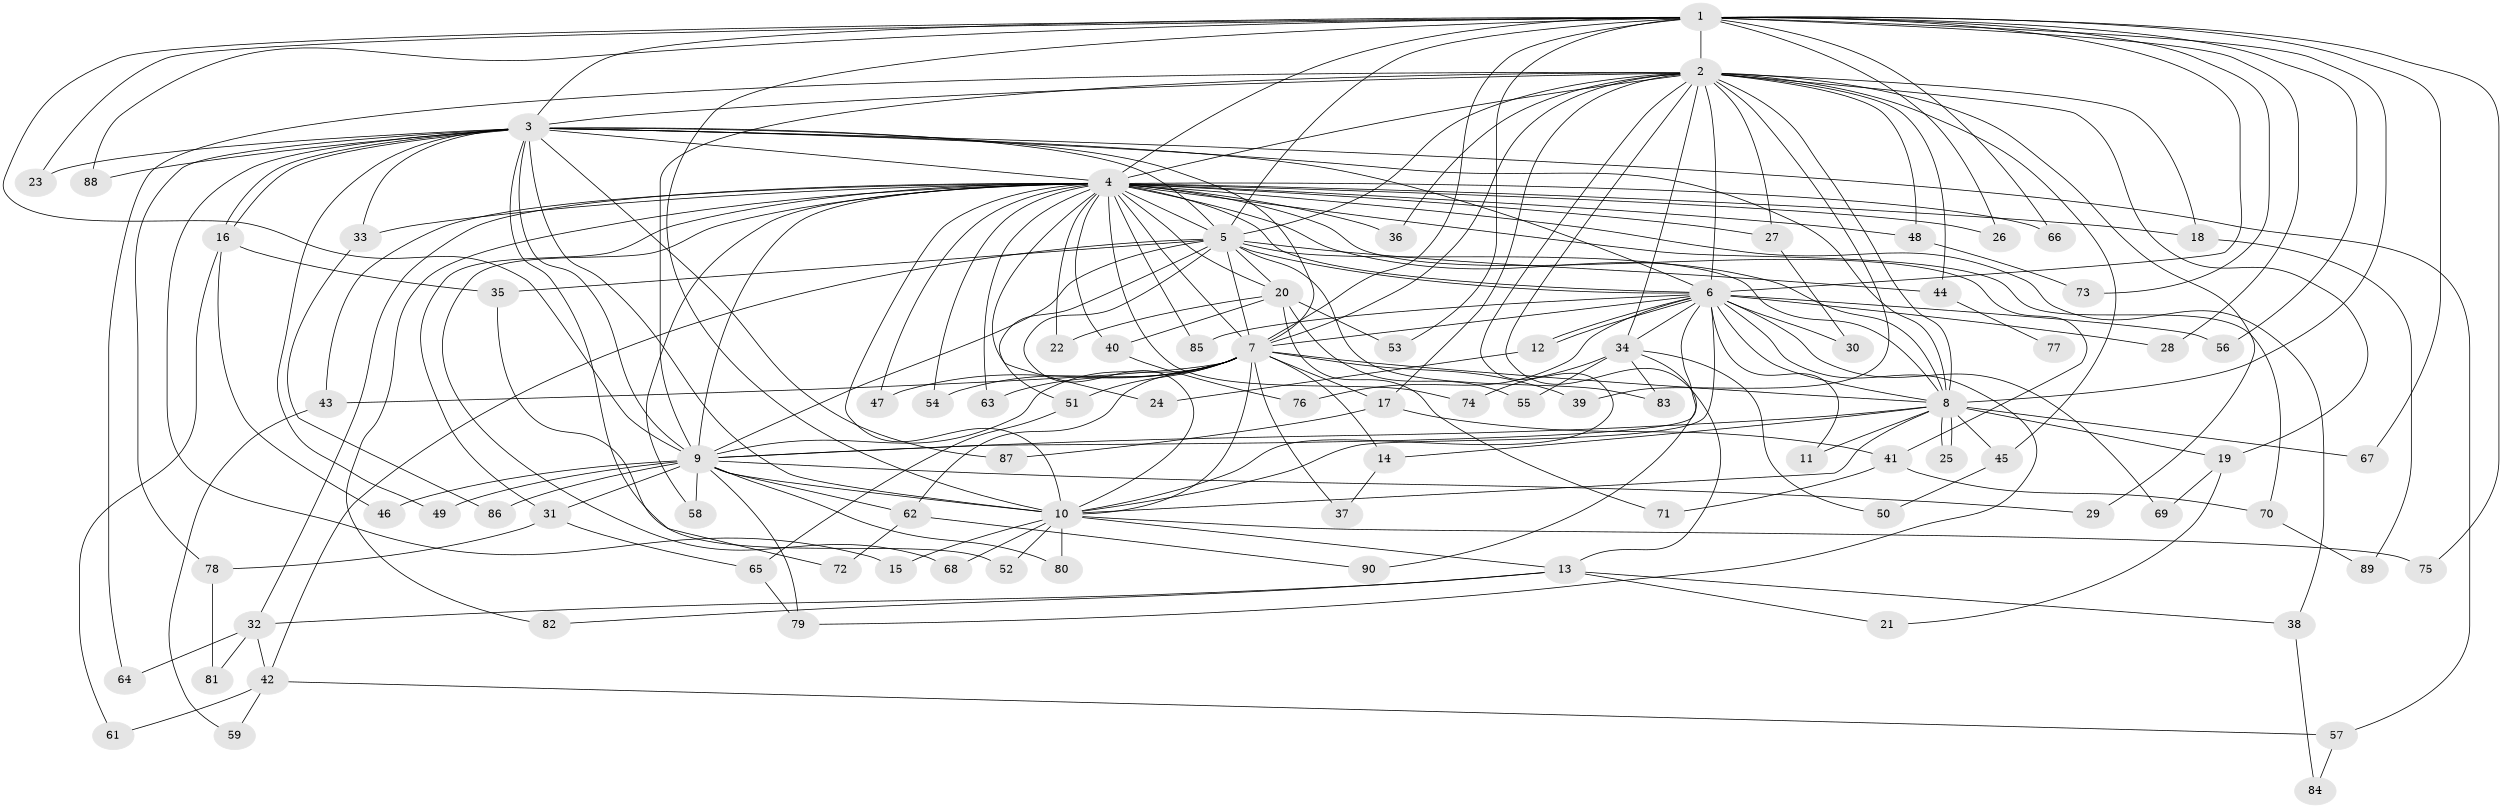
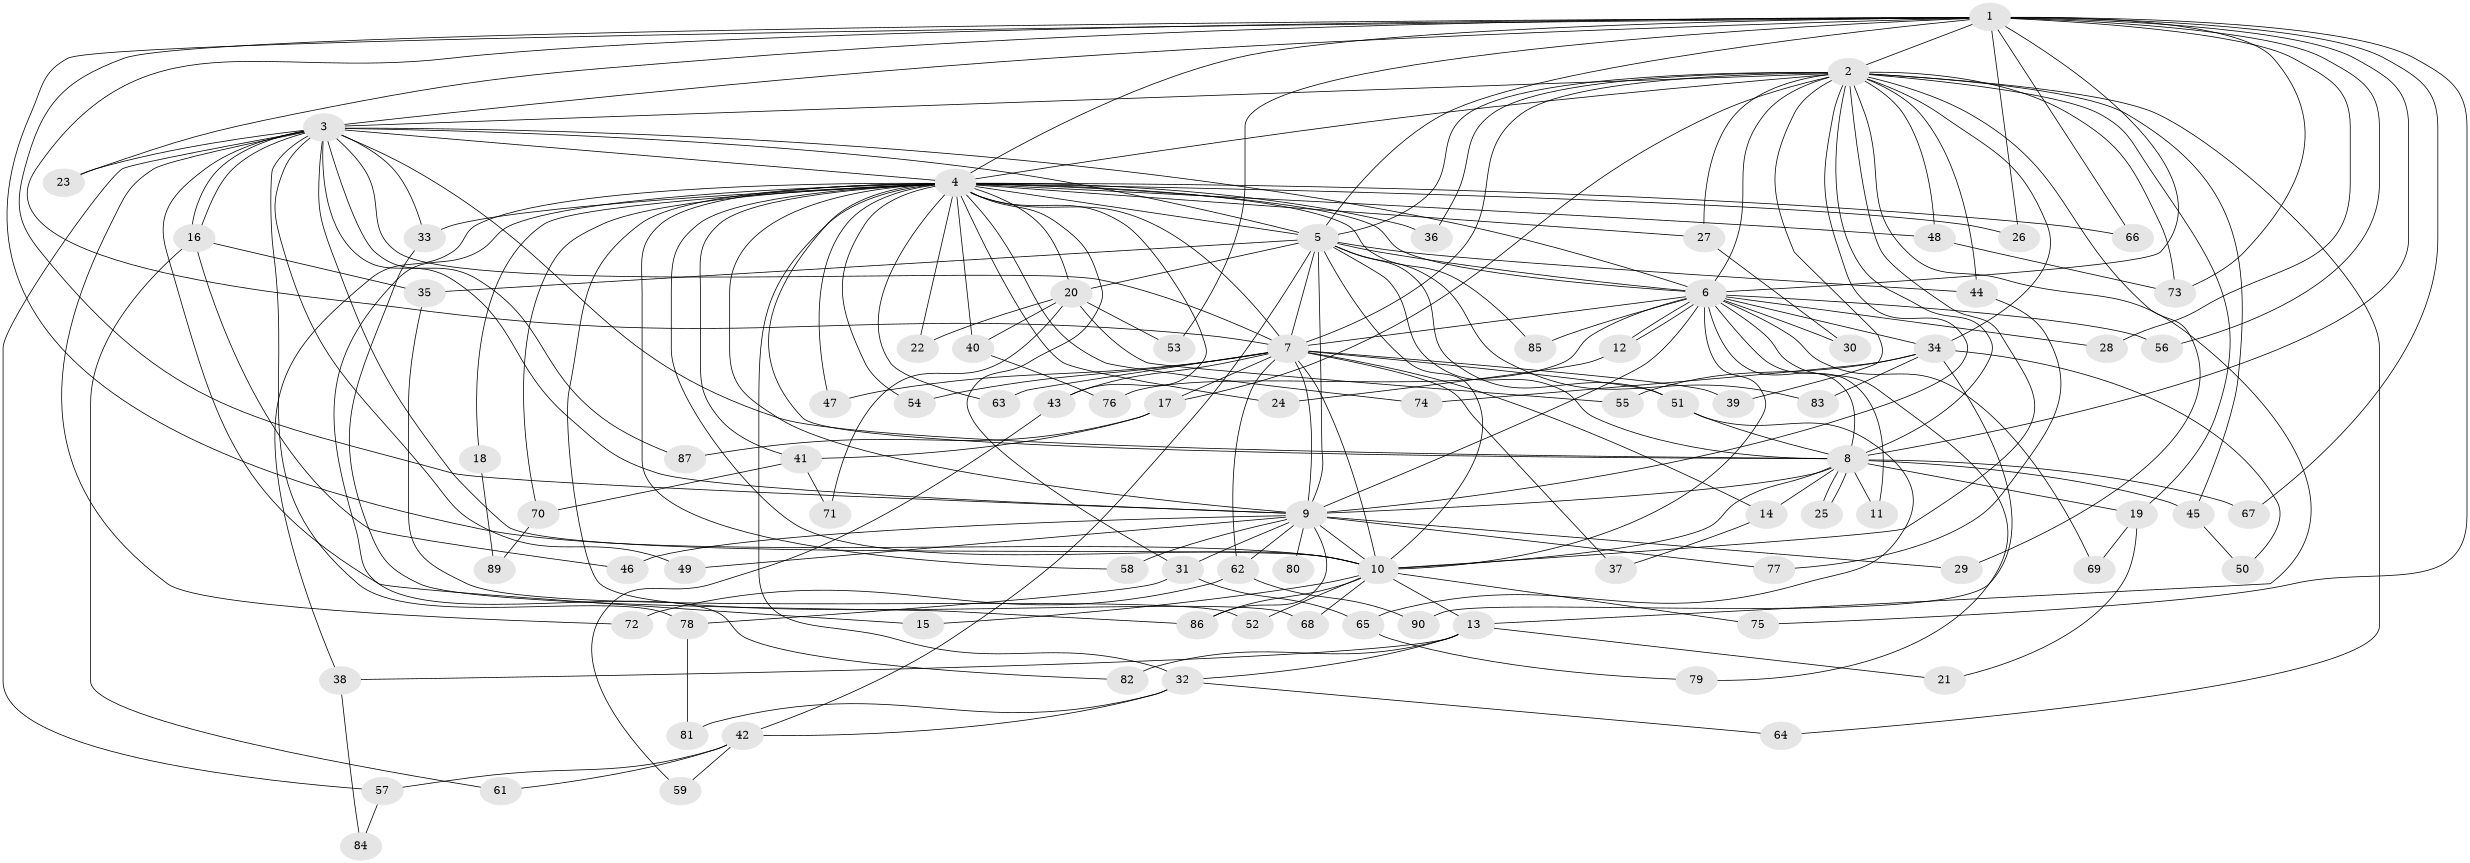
(1993, 90) -> (2068, 113)
(91, 183) -> none
(1615, 382) -> (1761, 436)
(769, 532) -> (1540, 542)
(1062, 542) -> (1287, 597)
